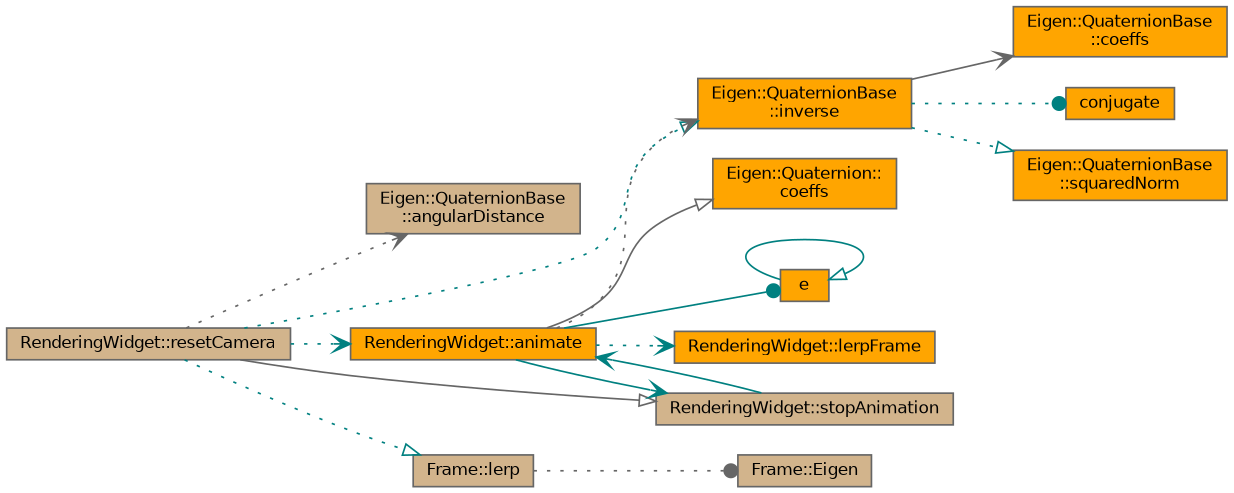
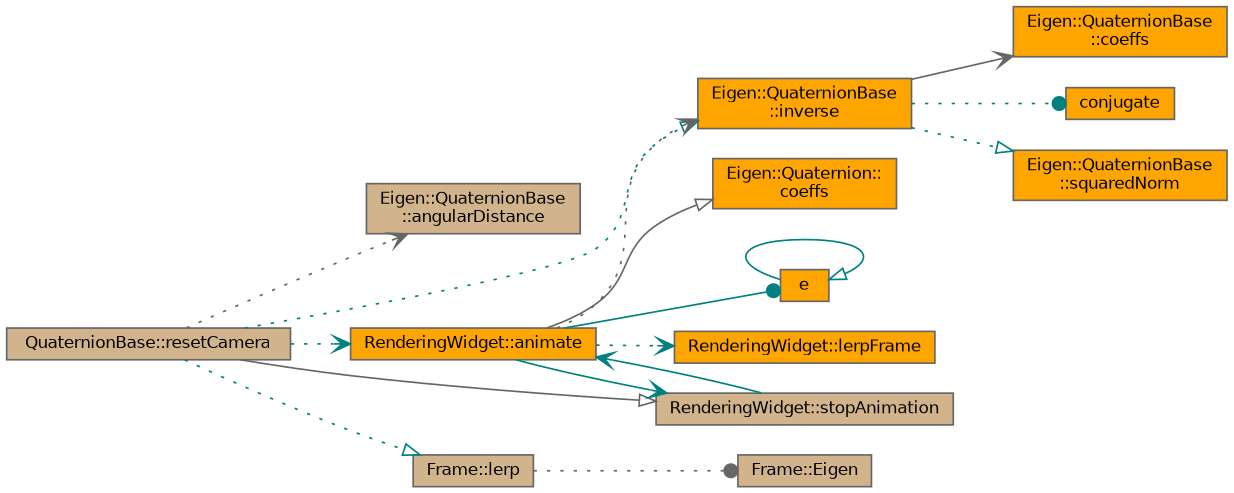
(149, 344) -> (149, 344)
